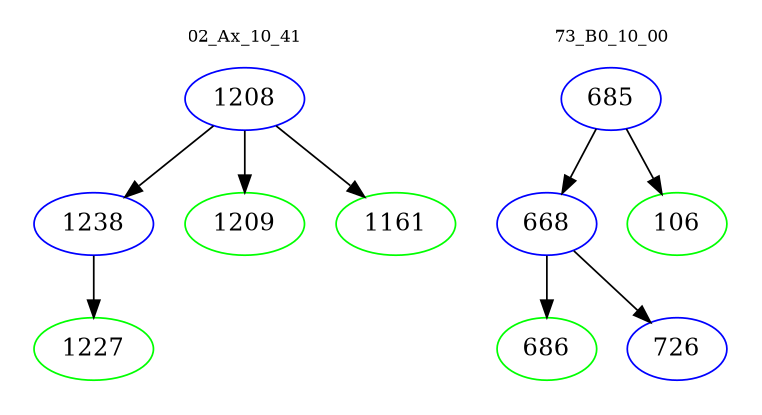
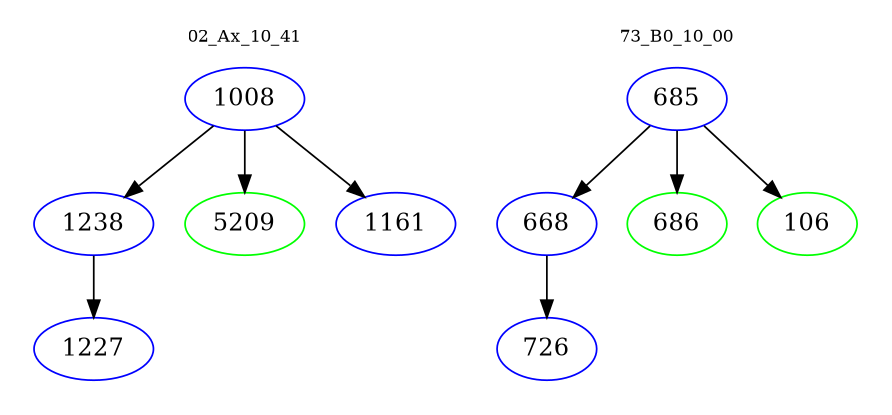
(245, 99) -> (245, 99)
(245, 224) -> (245, 224)
(396, 224) -> (396, 224)
(547, 278) -> (677, 153)
(94, 349) -> (94, 349)
